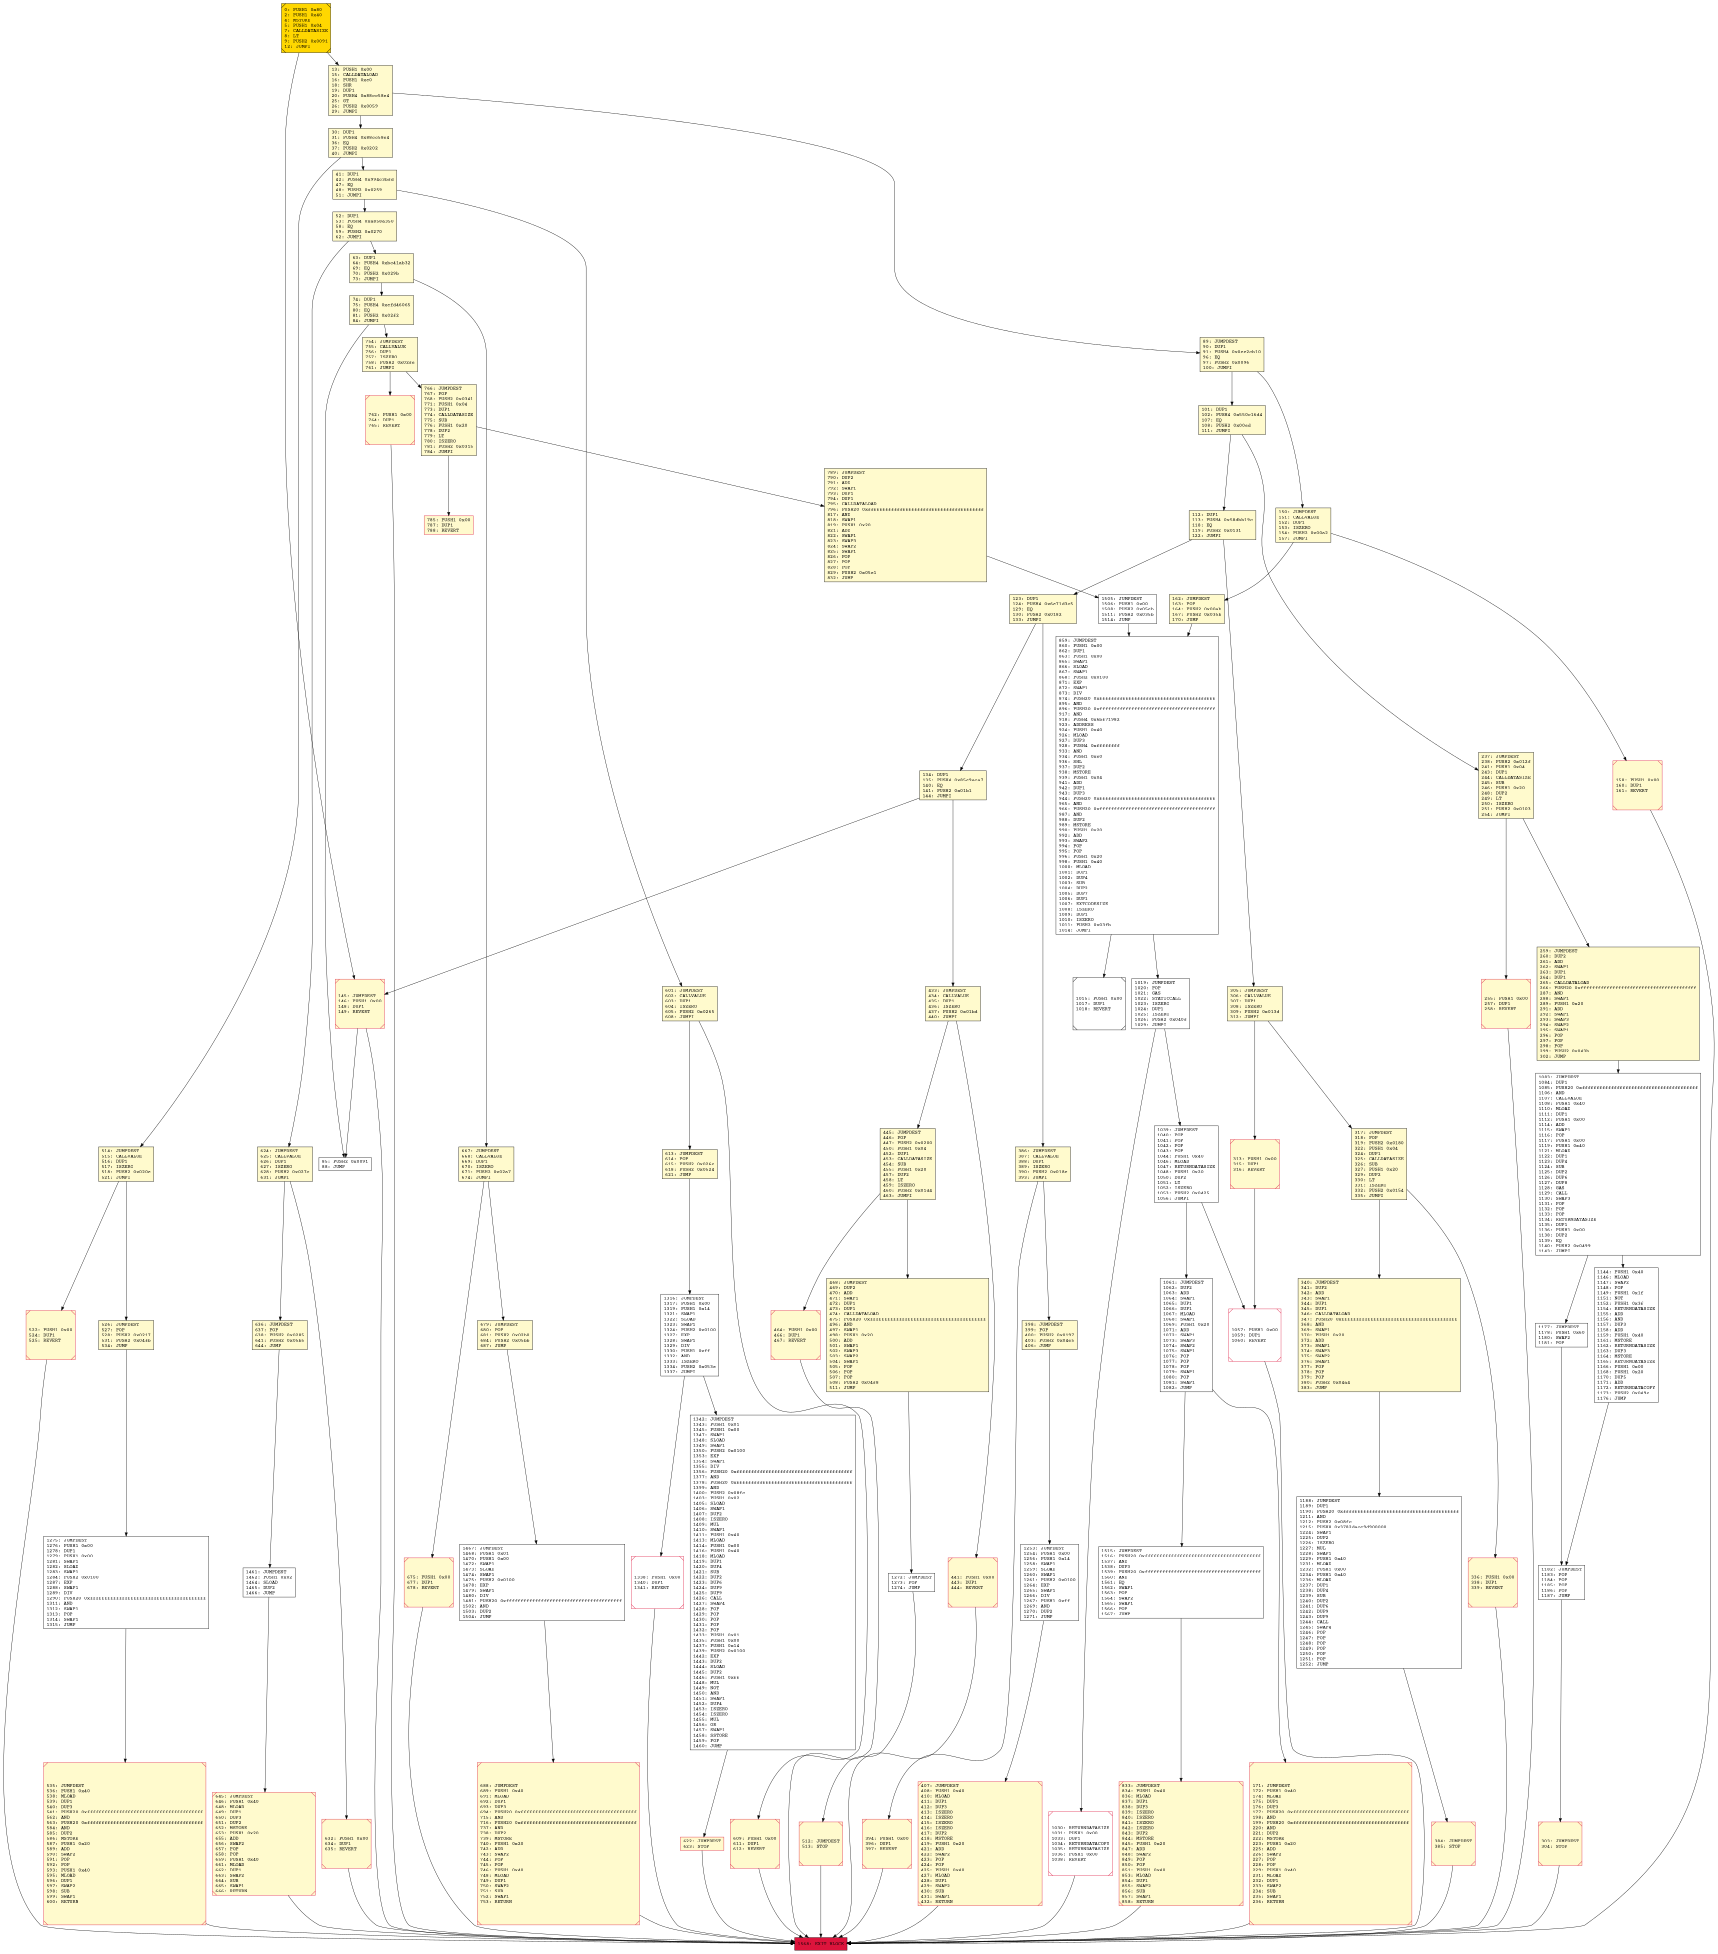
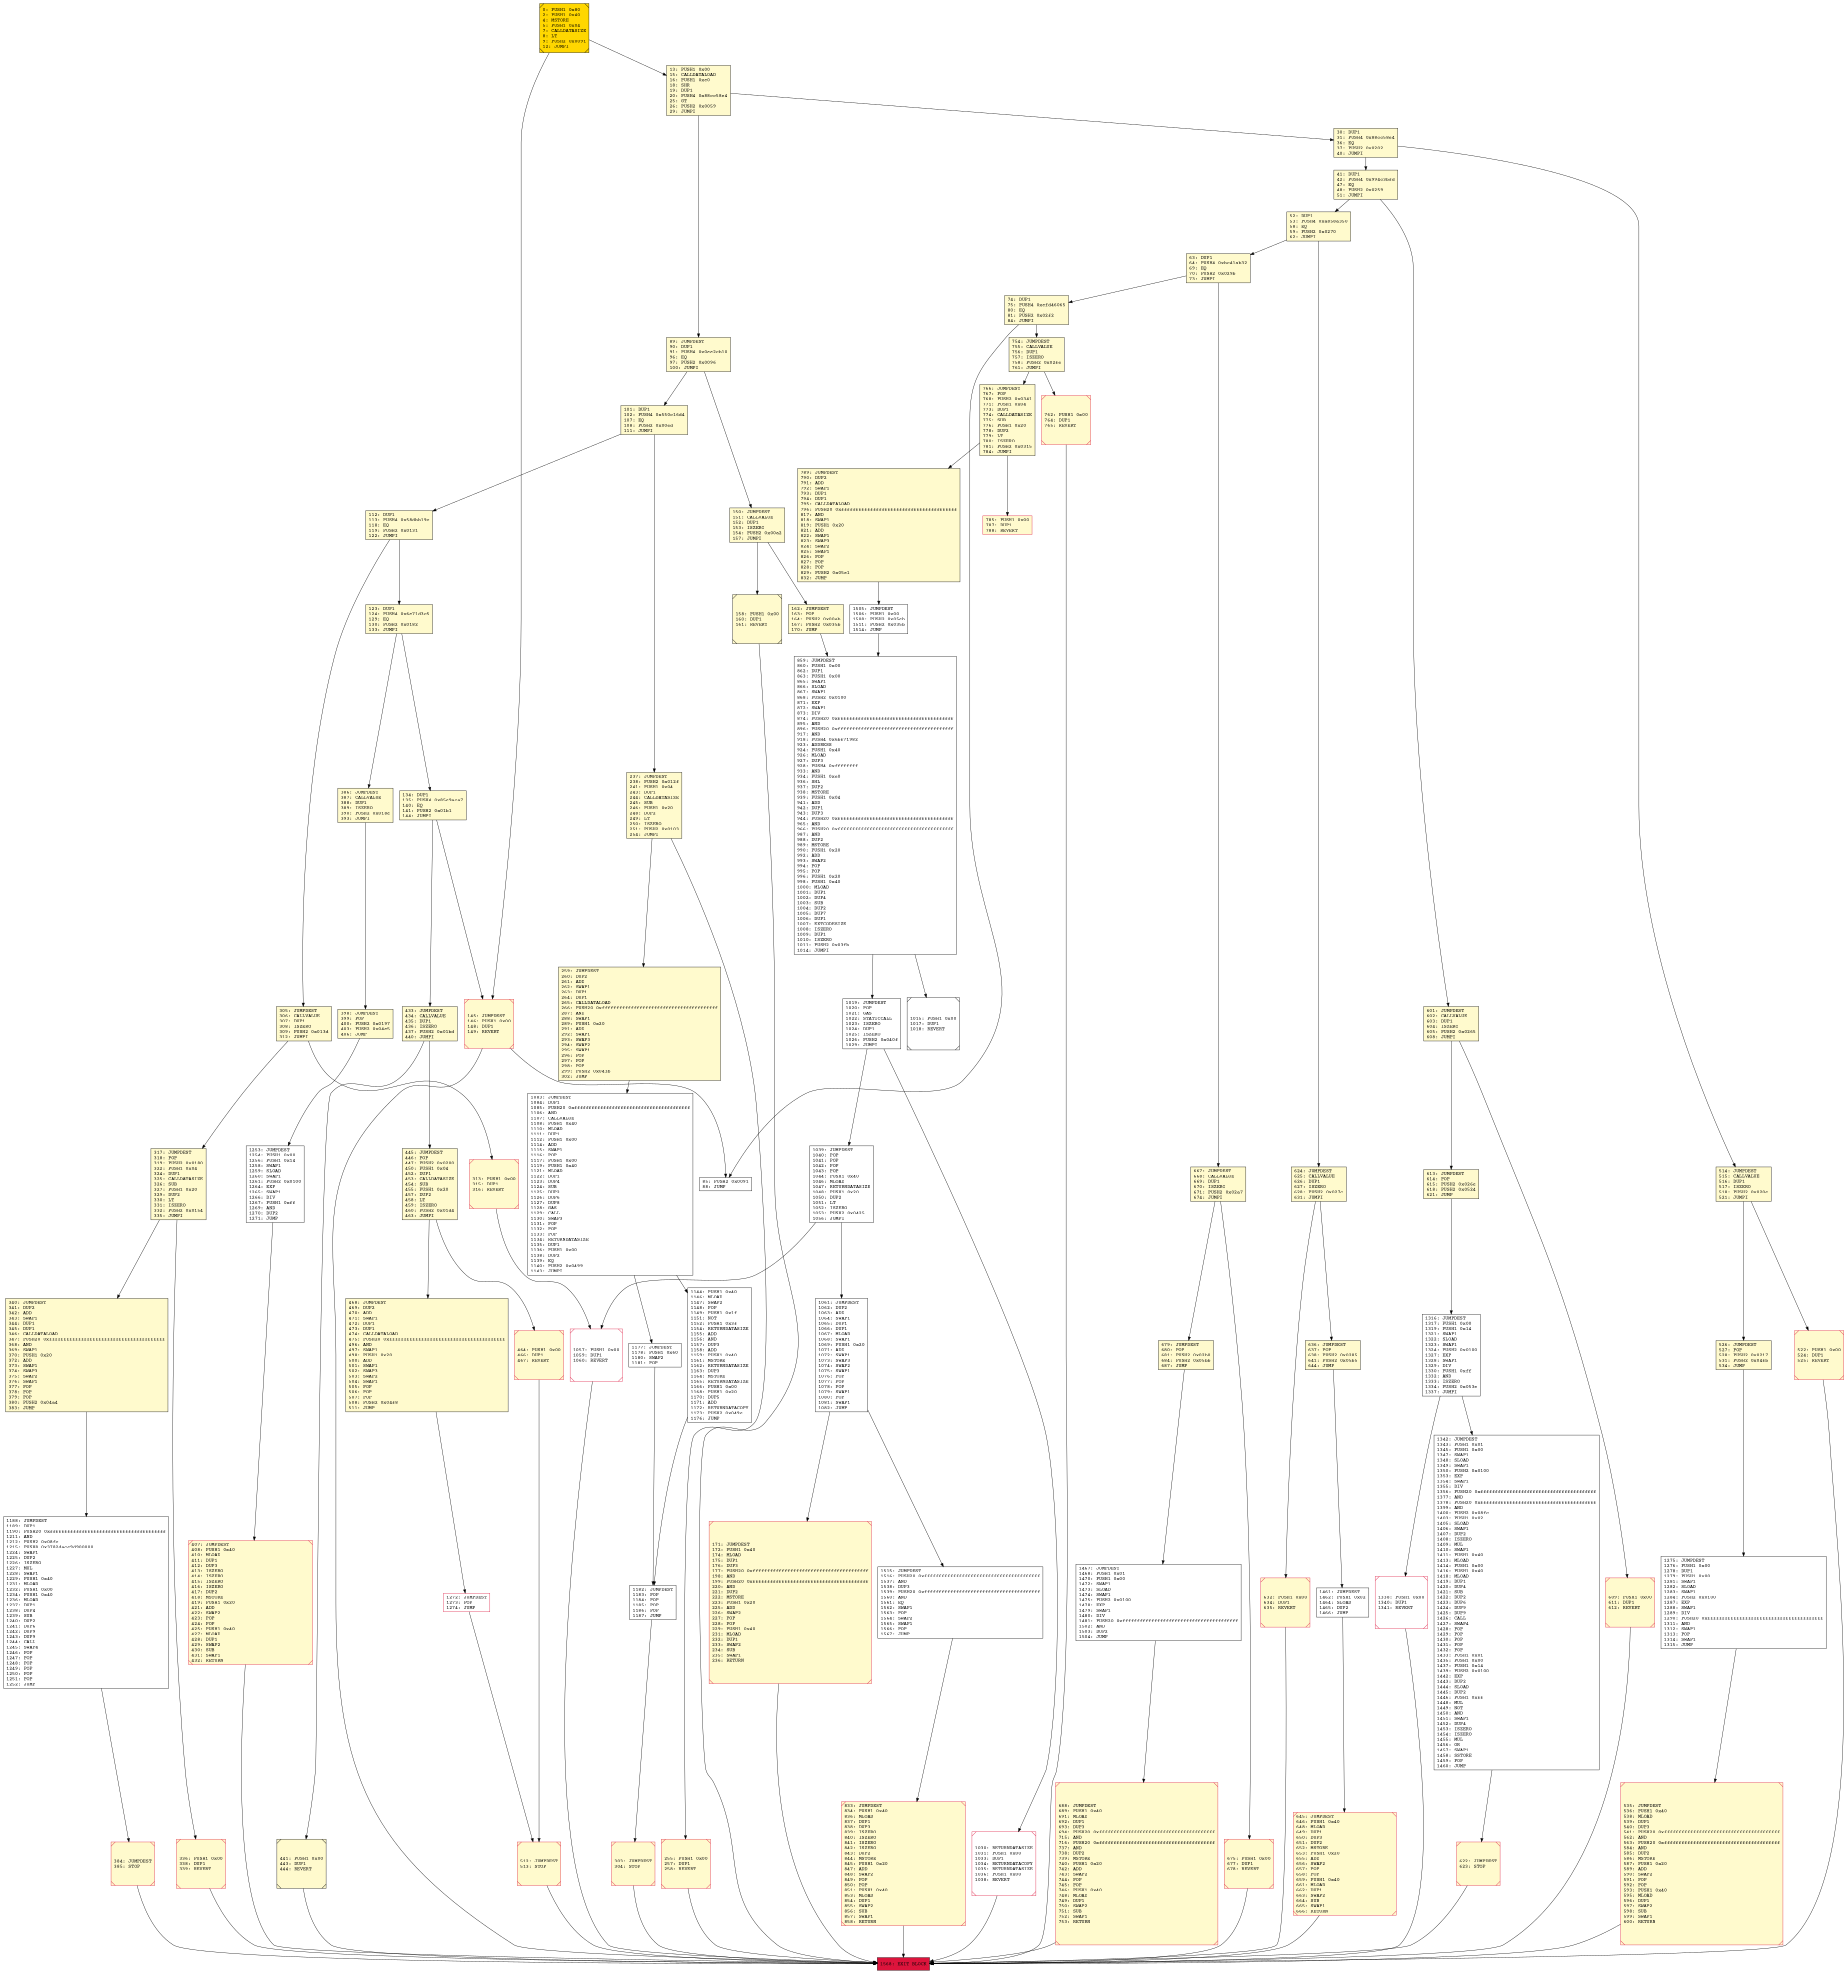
(1638, 785) -> (757, 619)
(912, 1582) -> (467, 1603)
(973, 1582) -> (301, 1864)
(878, 1662) -> (539, 1609)
(702, 1844) -> (1478, 1864)
(887, 1844) -> none
